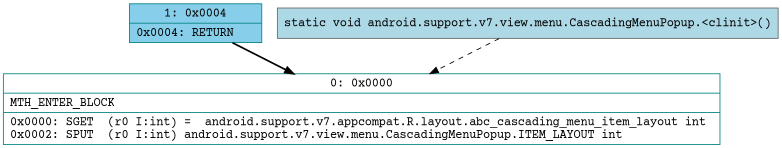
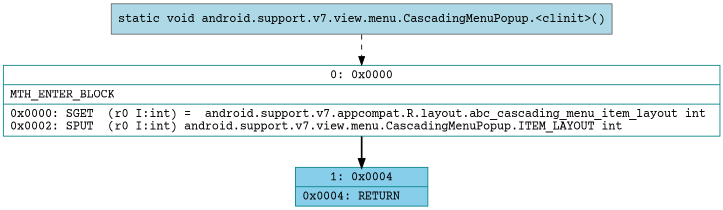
(259, 56) -> (362, 148)
